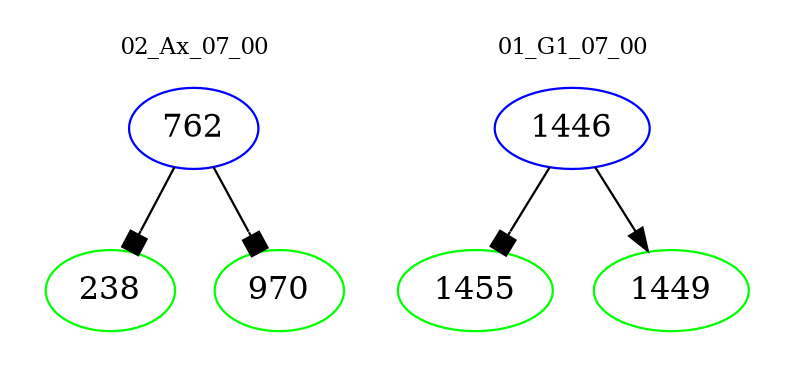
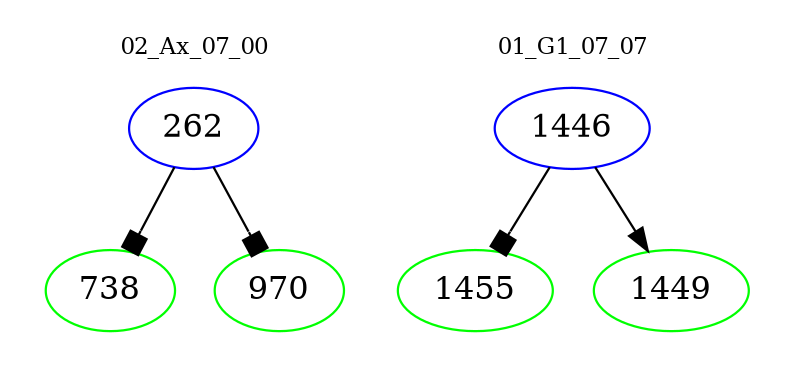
(573, 48) -> (573, 48)
(194, 128) -> (194, 128)
(110, 291) -> (110, 291)
